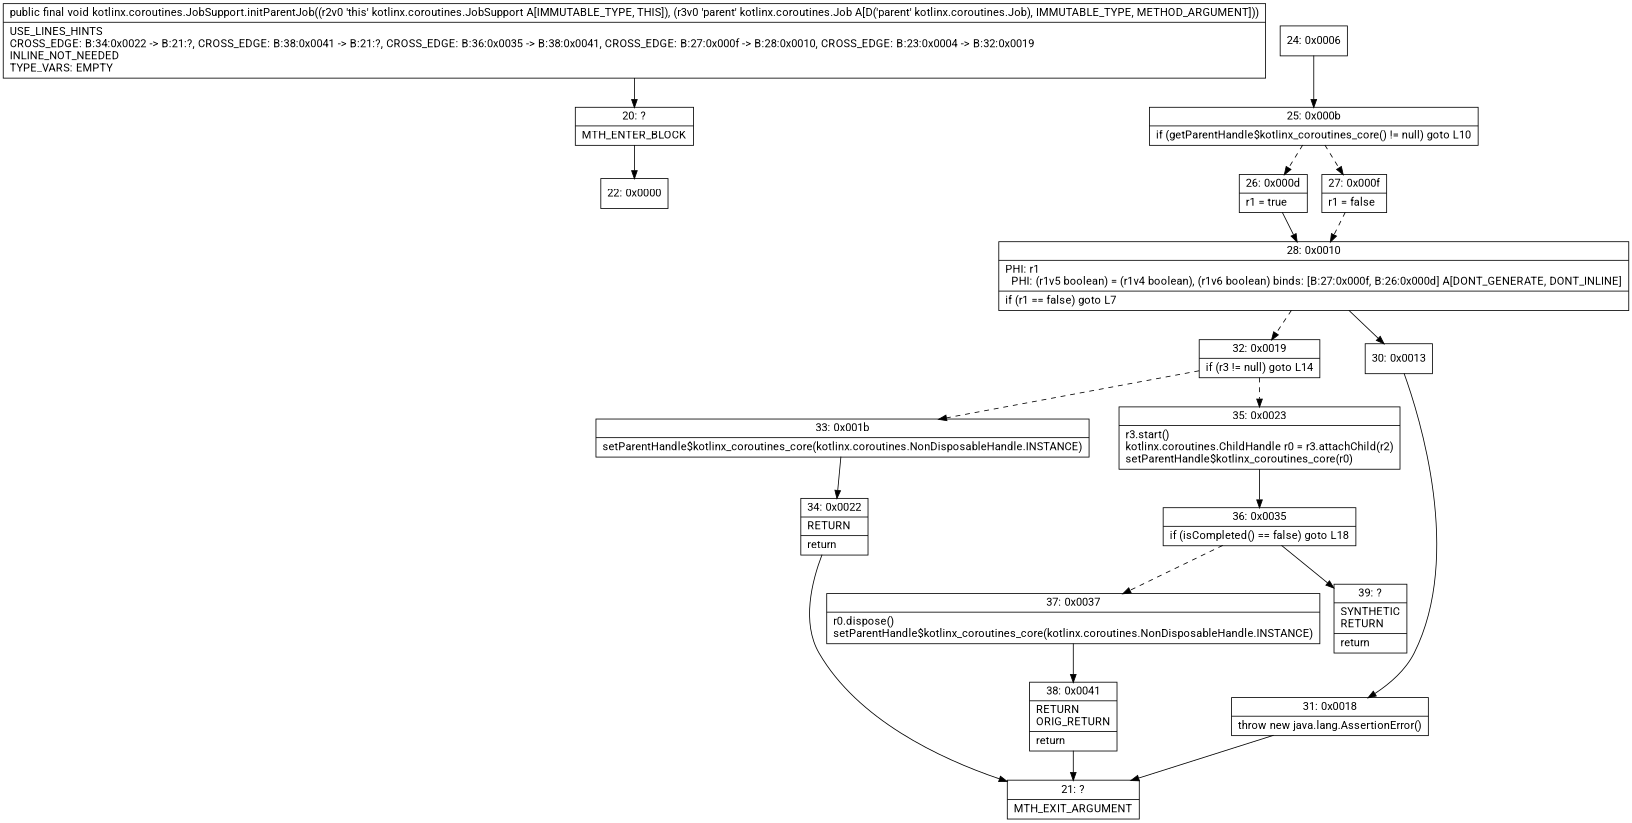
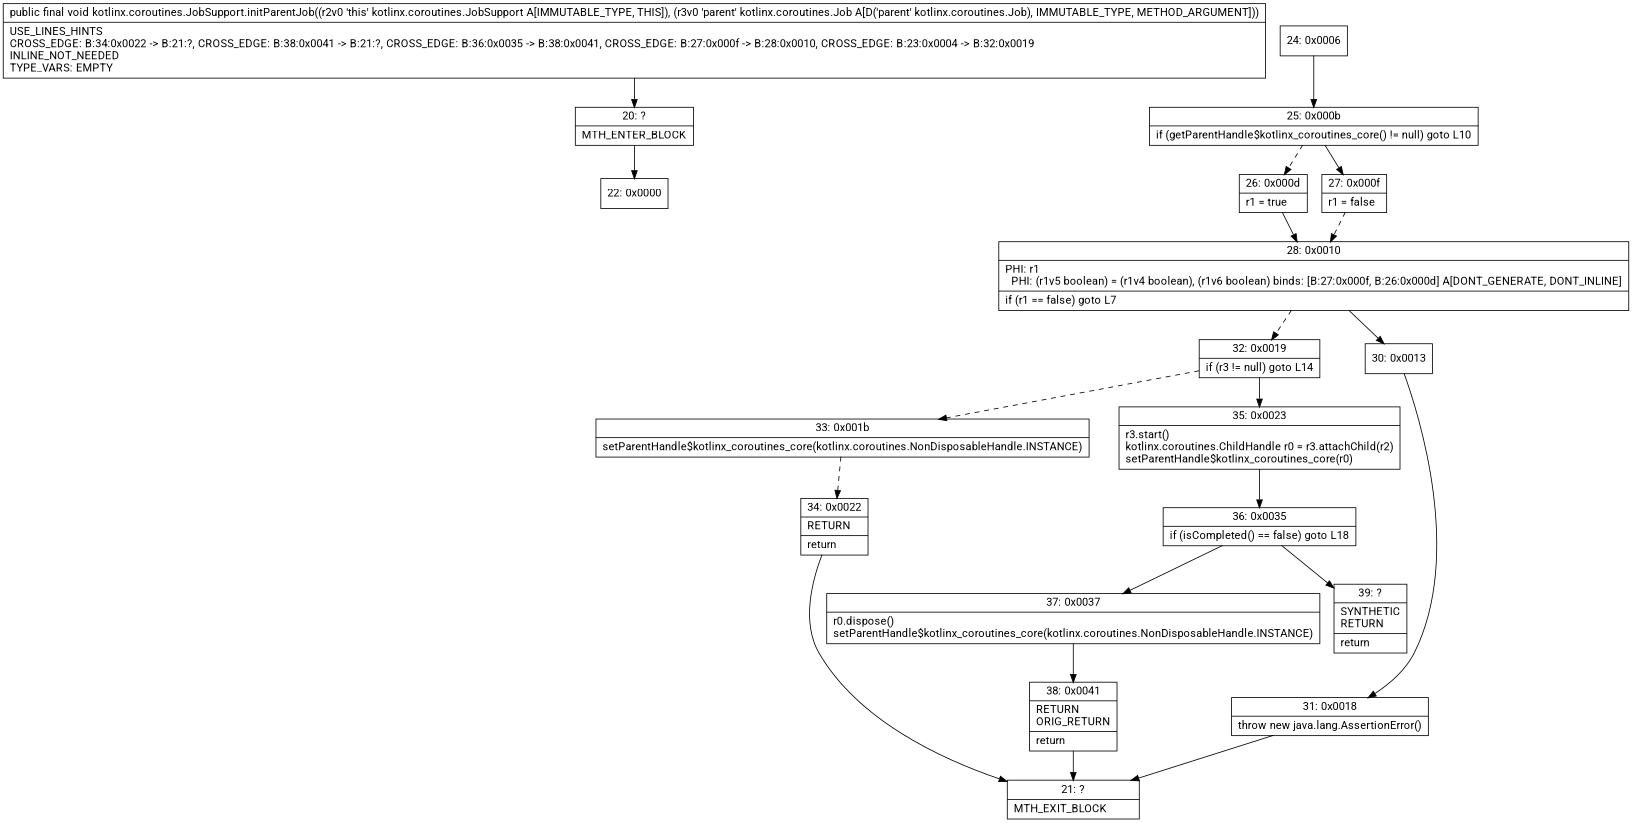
(1332, 156) -> (1332, 156)
(1260, 388) -> (1260, 388)
(839, 473) -> (839, 473)
(1176, 568) -> (1176, 568)
(1073, 809) -> (1060, 809)
